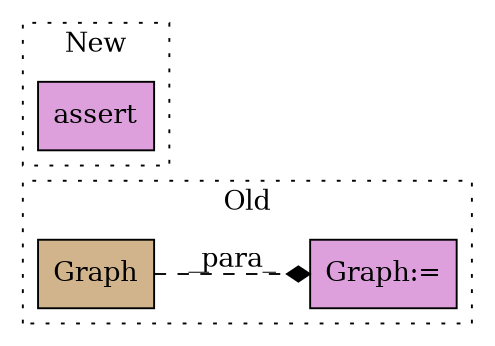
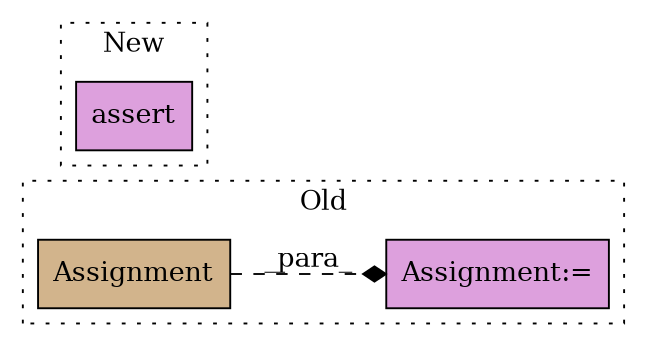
(96, 274) -> (134, 274)
(383, 274) -> (498, 274)
